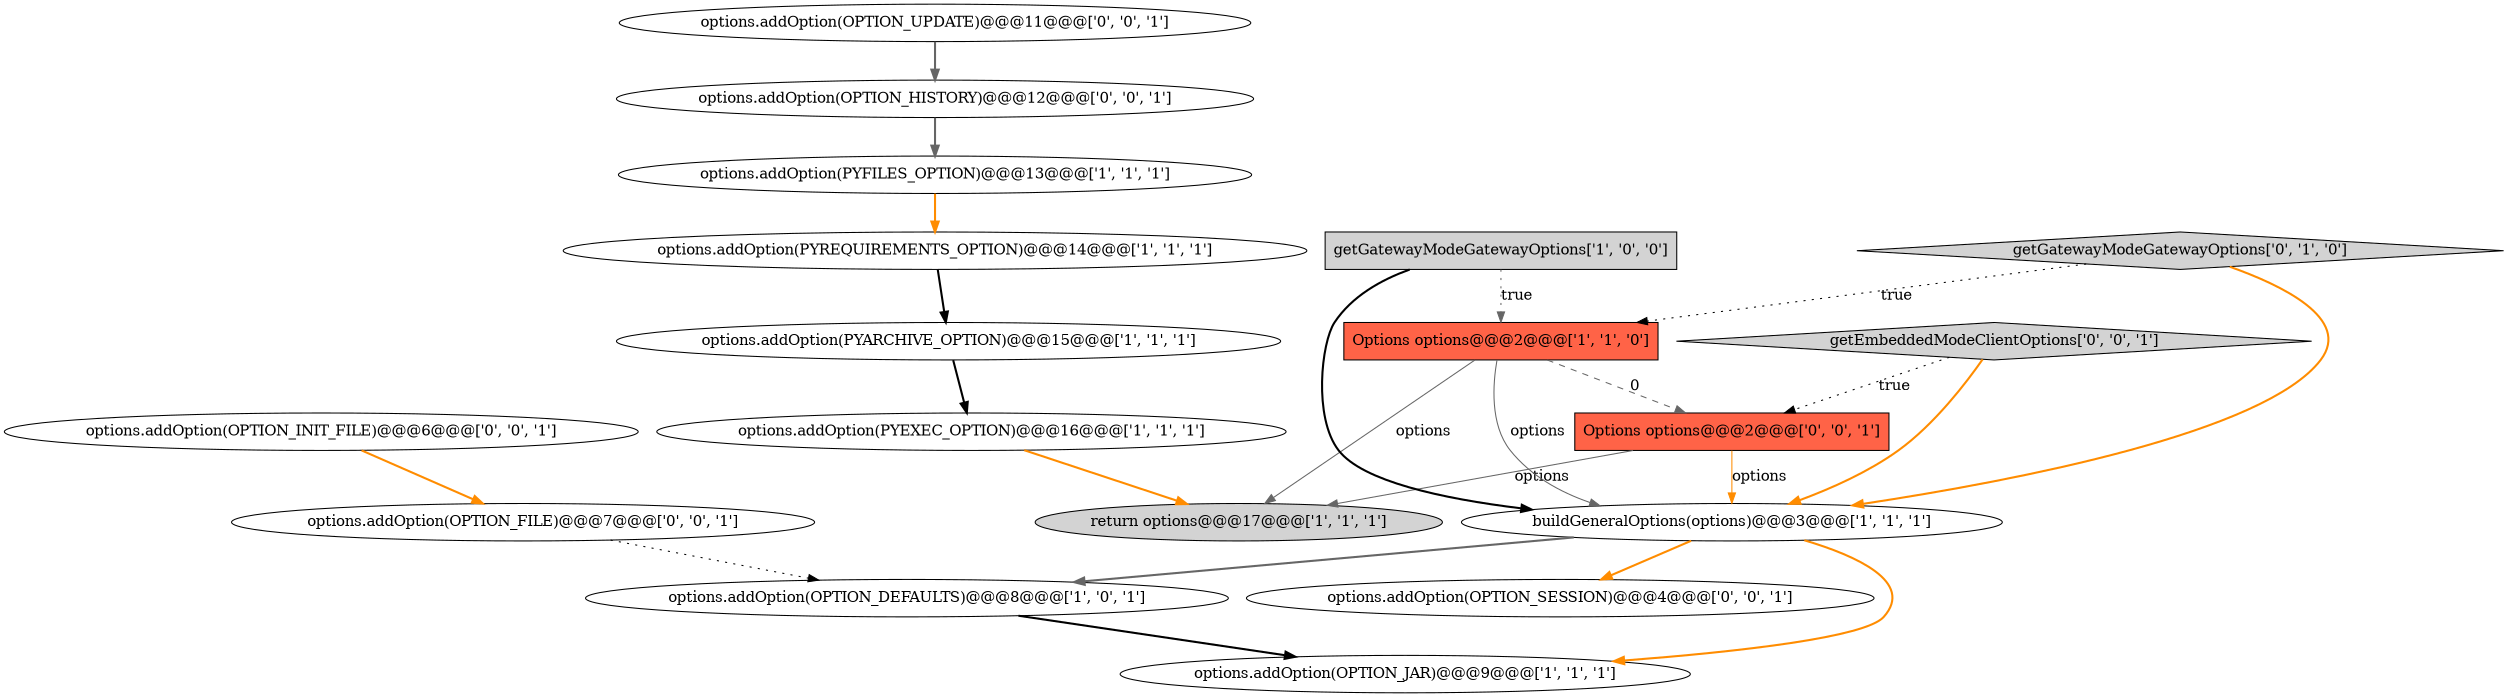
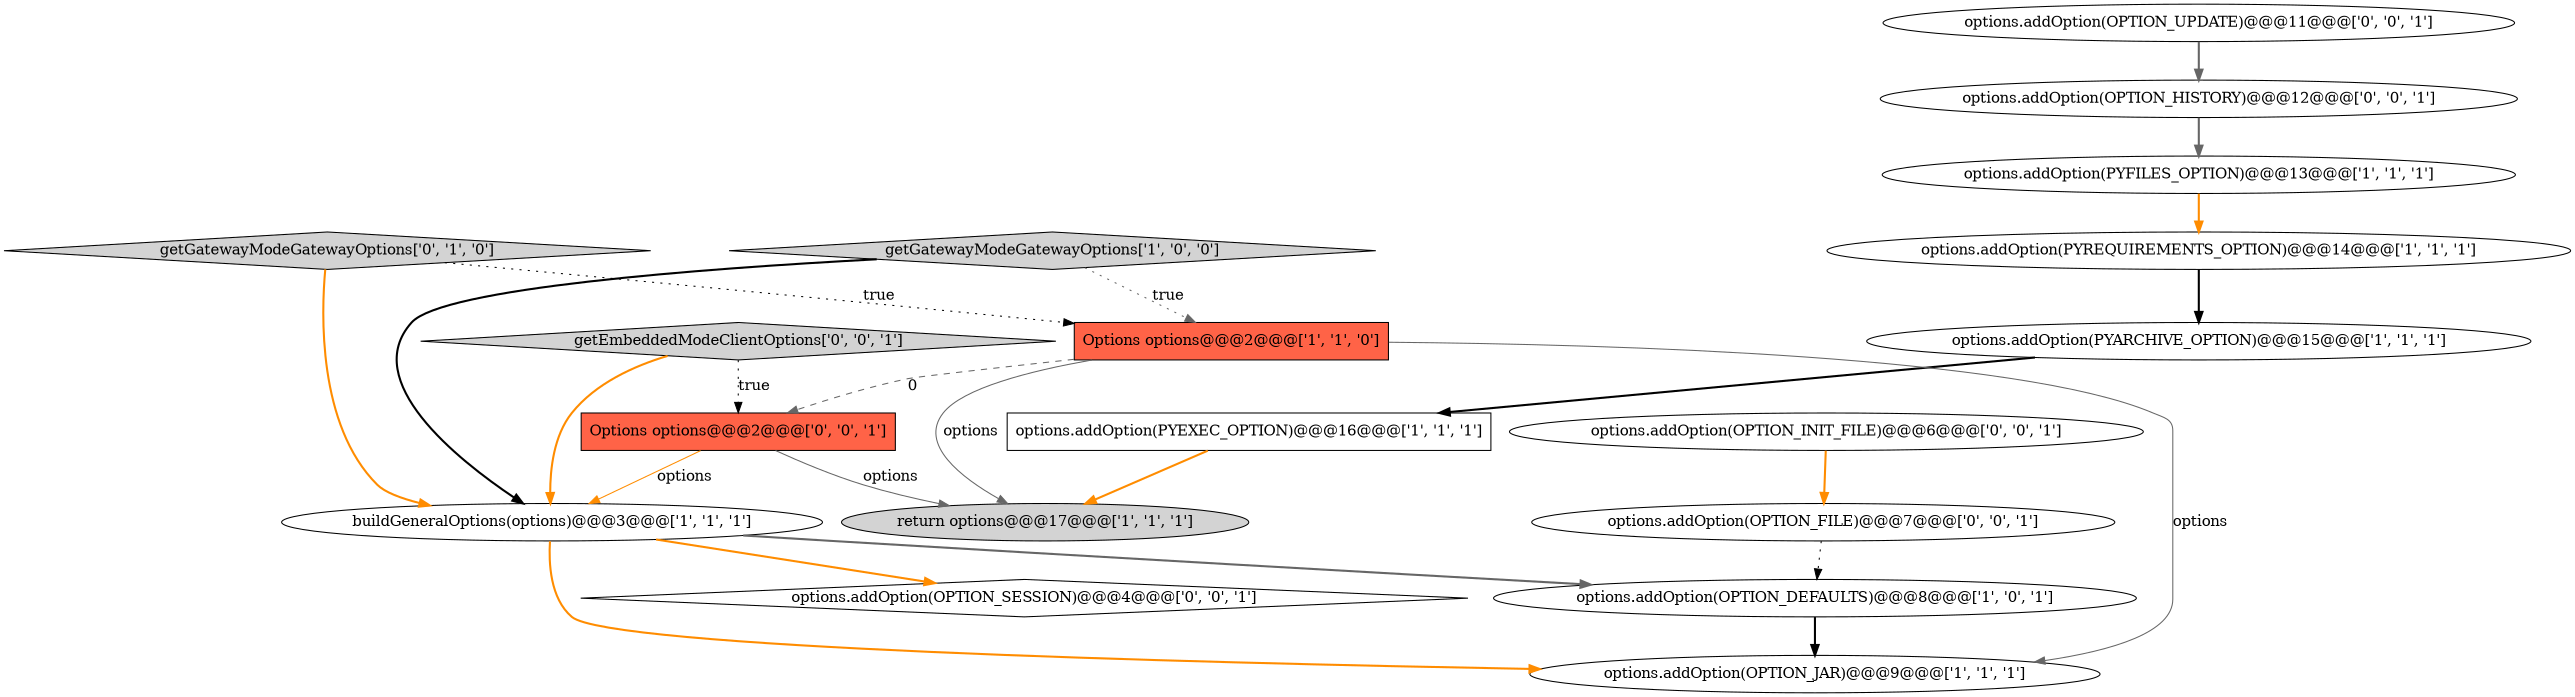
(1501, 251) -> (1052, 251)
(971, 432) -> (1249, 432)
(1511, 451) -> (1975, 374)
(1560, 598) -> (1024, 598)
